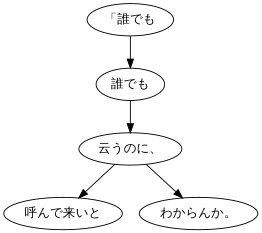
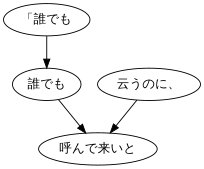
(130, 112) -> (69, 113)
(199, 214) -> none
